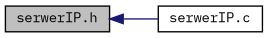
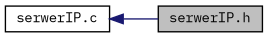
(141, 19) -> (141, 19)
